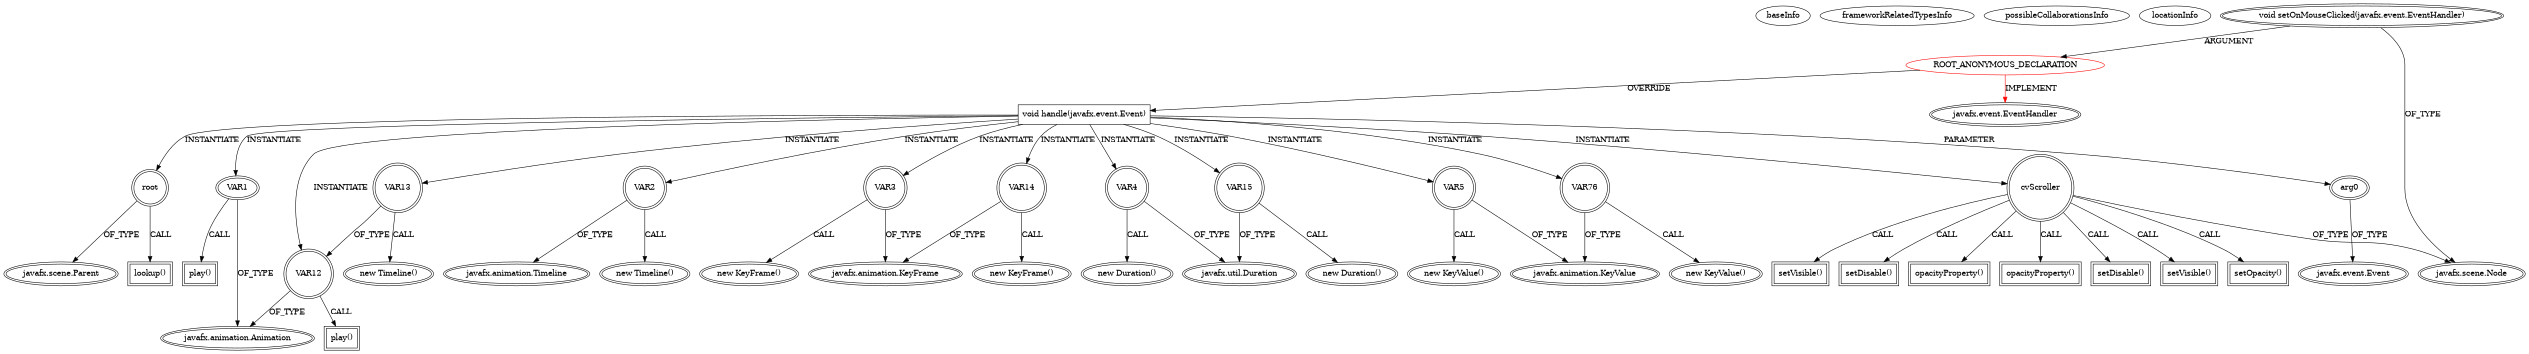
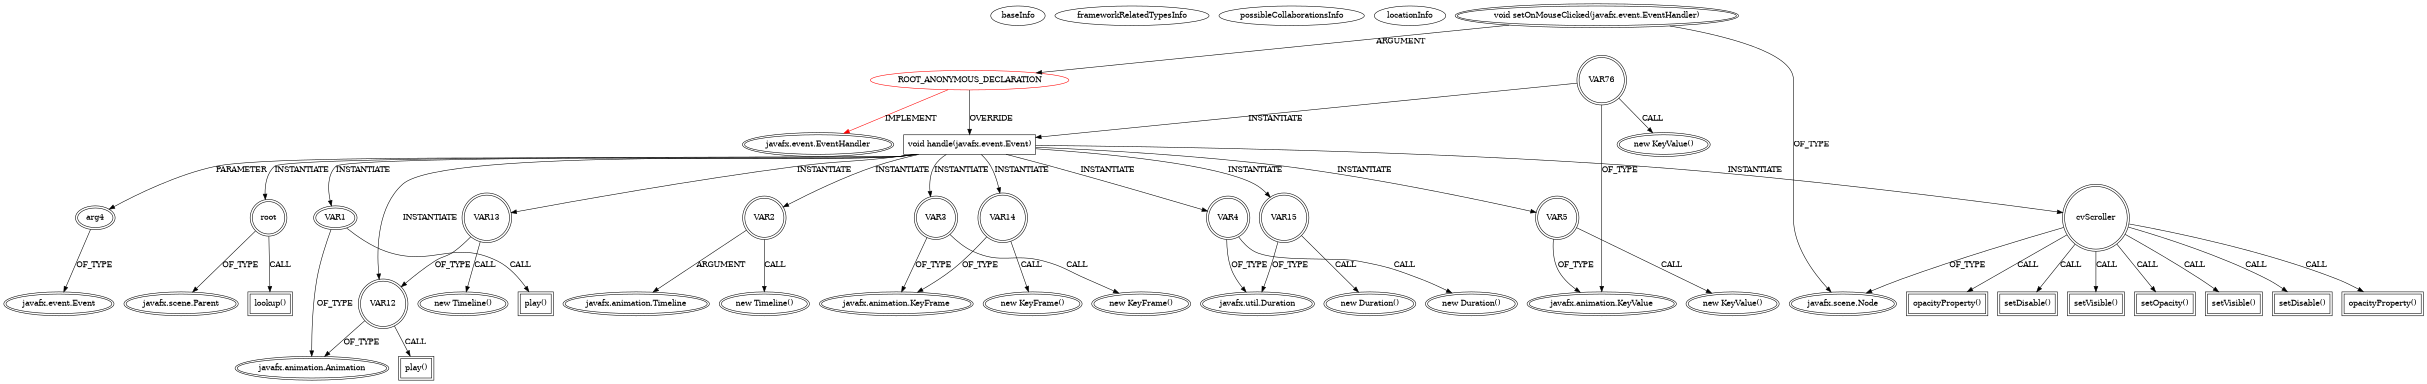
(1355, 134) -> (1309, 110)
(2349, 188) -> (95, 218)
(595, 235) -> (721, 265)
